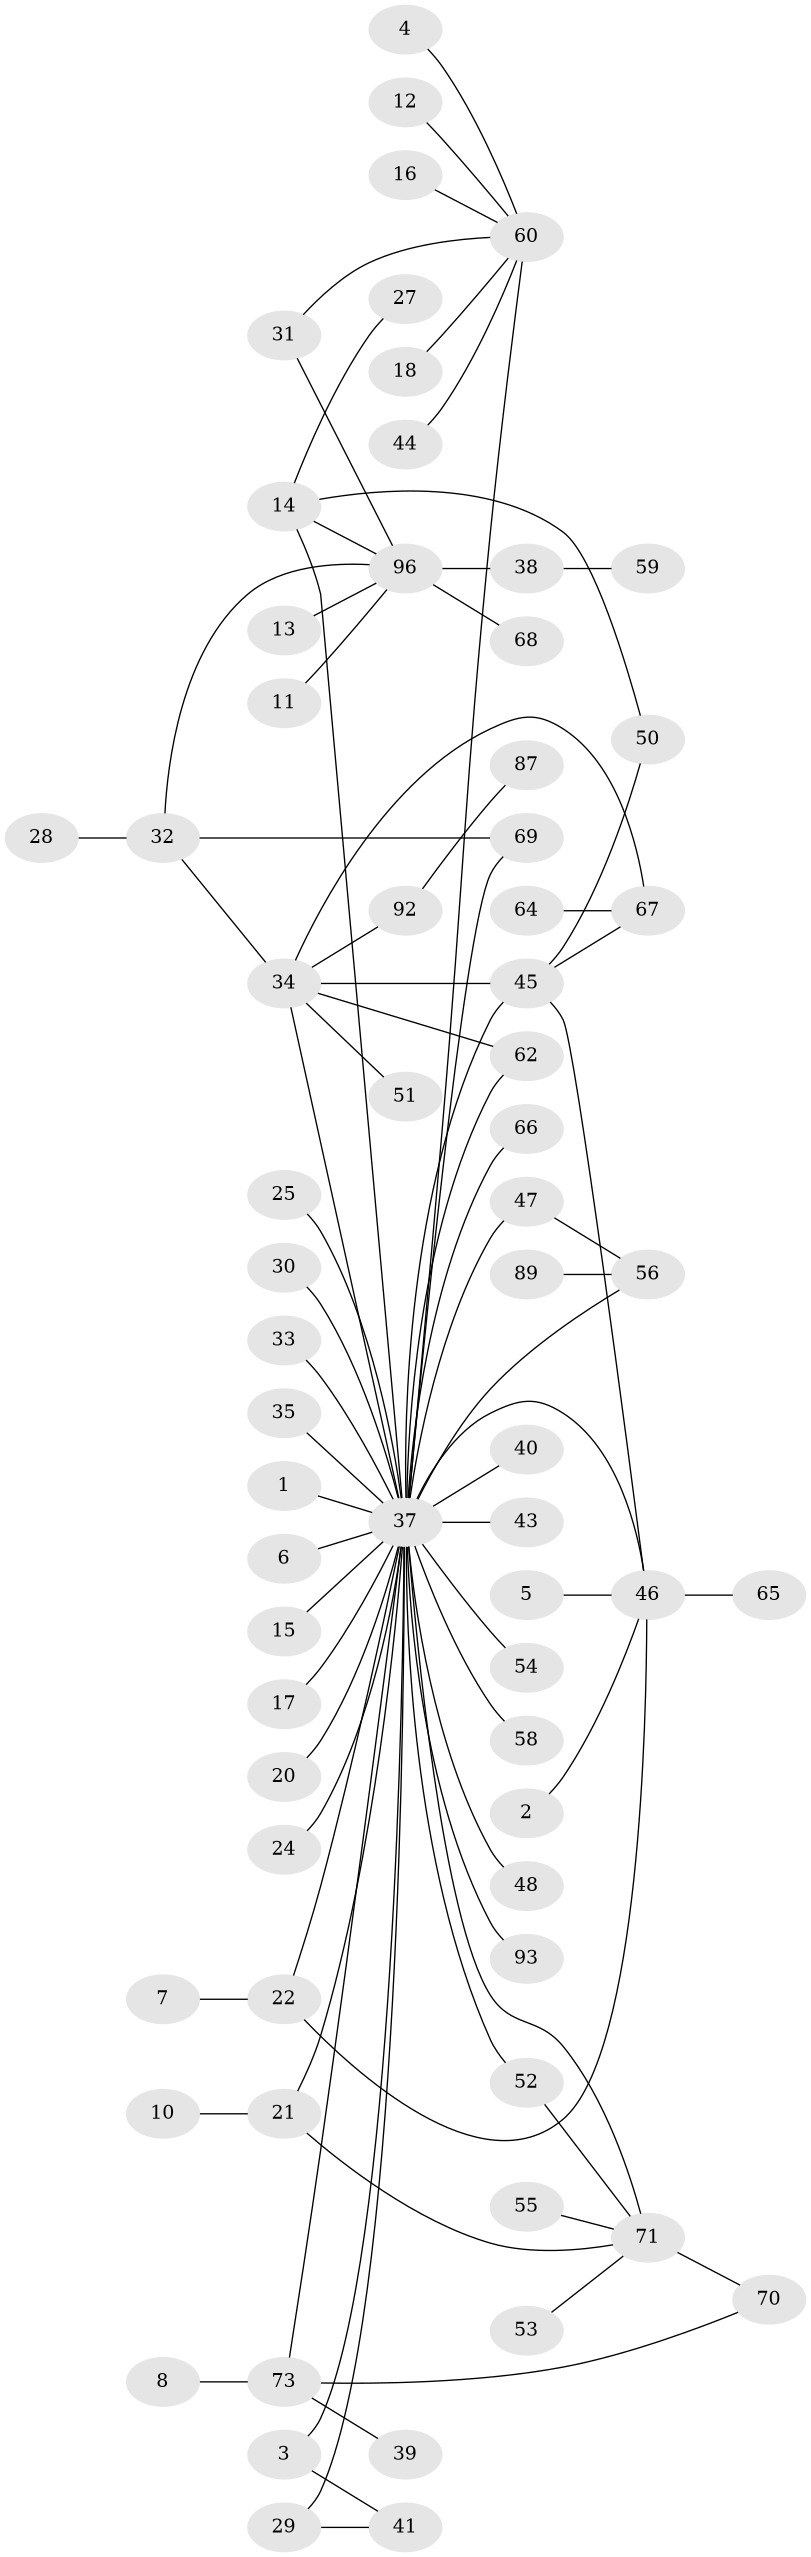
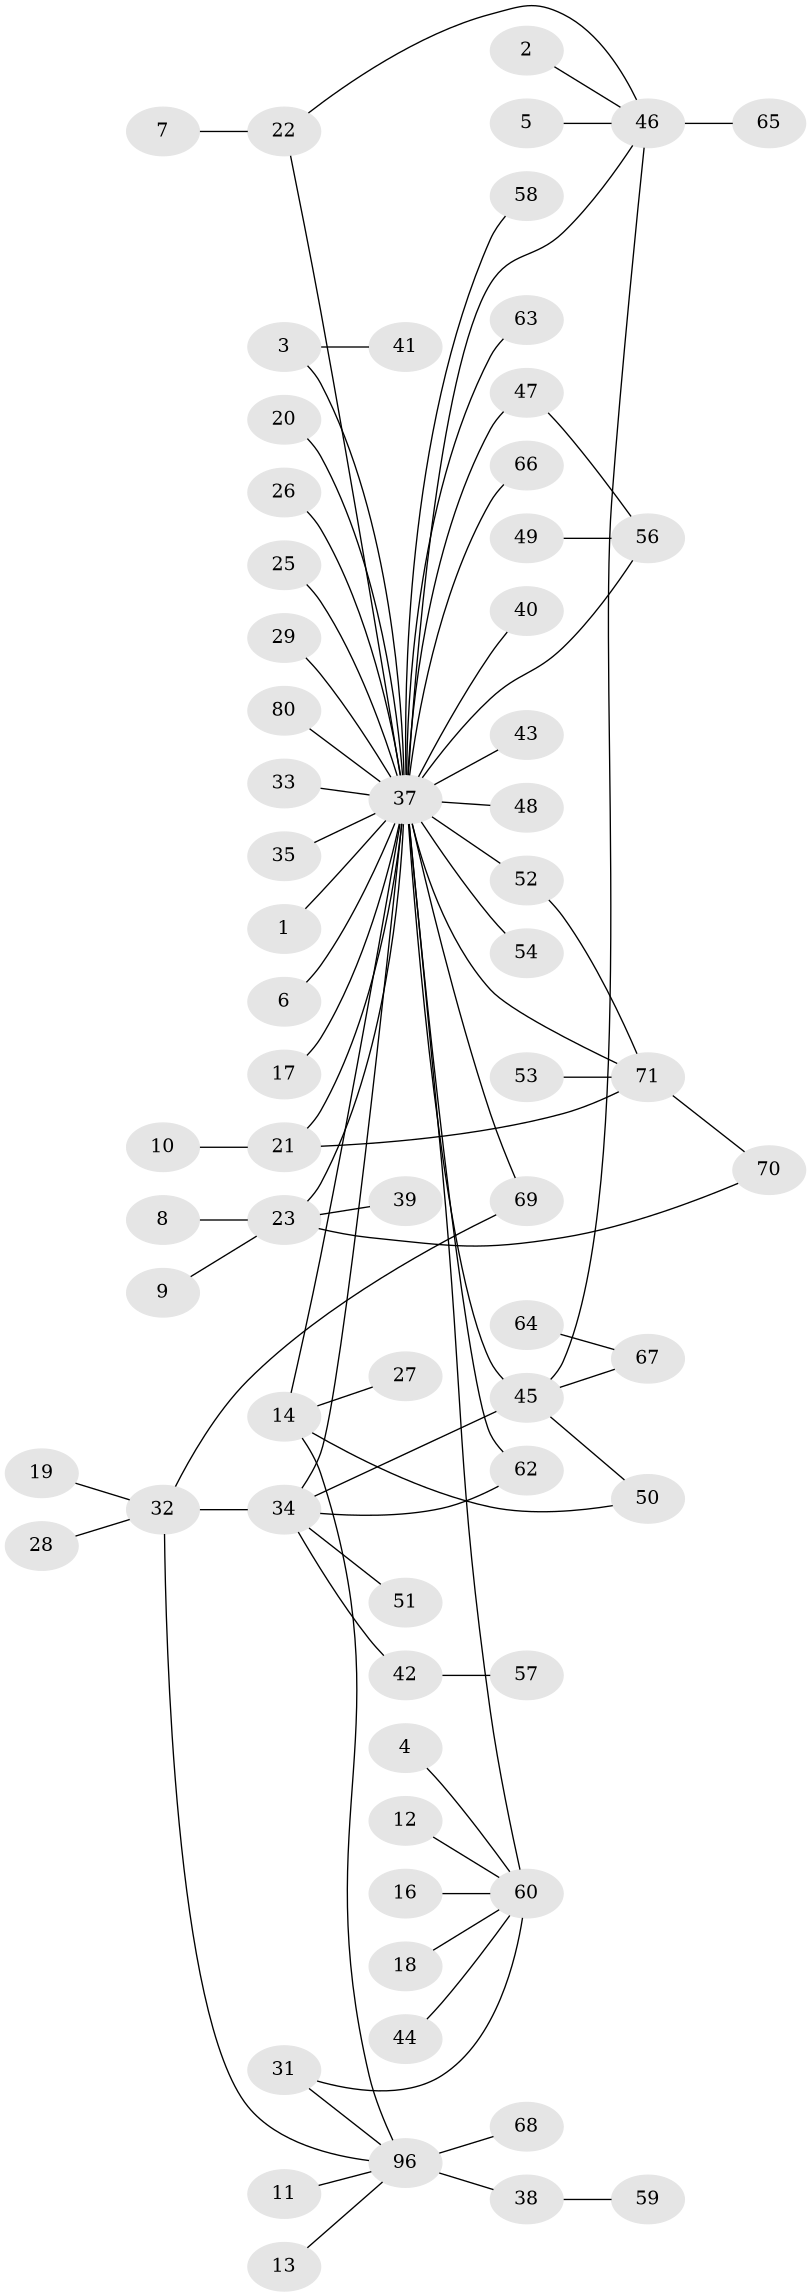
(457, 748) -> none
(527, 765) -> (527, 1675)
(406, 911) -> (406, 1675)
(284, 1268) -> (284, 711)
(527, 1274) -> (527, 538)
none -> (163, 1293)
none -> (42, 1473)
(284, 1631) -> none
(284, 1850) -> (284, 493)
(527, 1959) -> (527, 320)
(527, 2207) -> none
(284, 2382) -> (284, 1220)
(345, 2527) -> none
